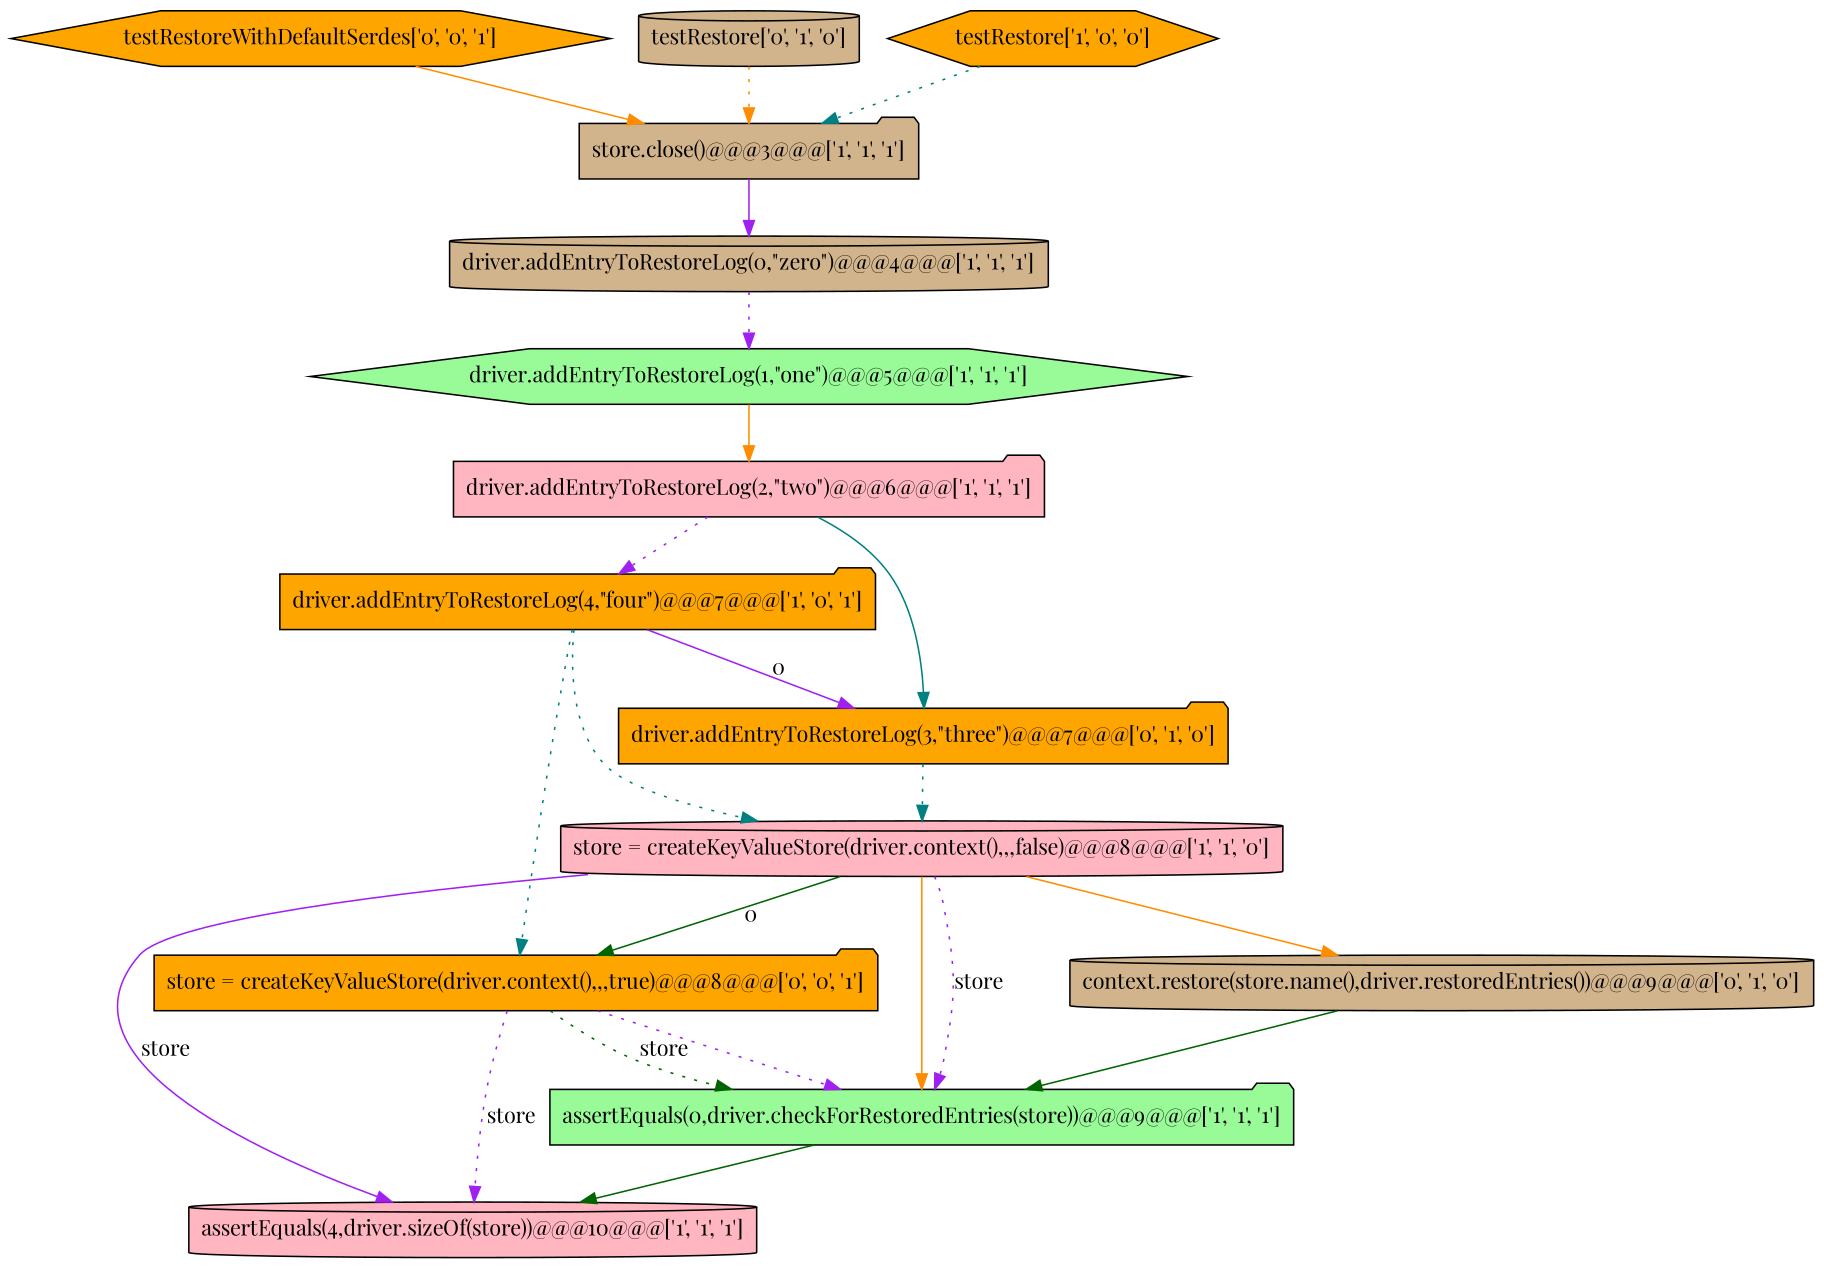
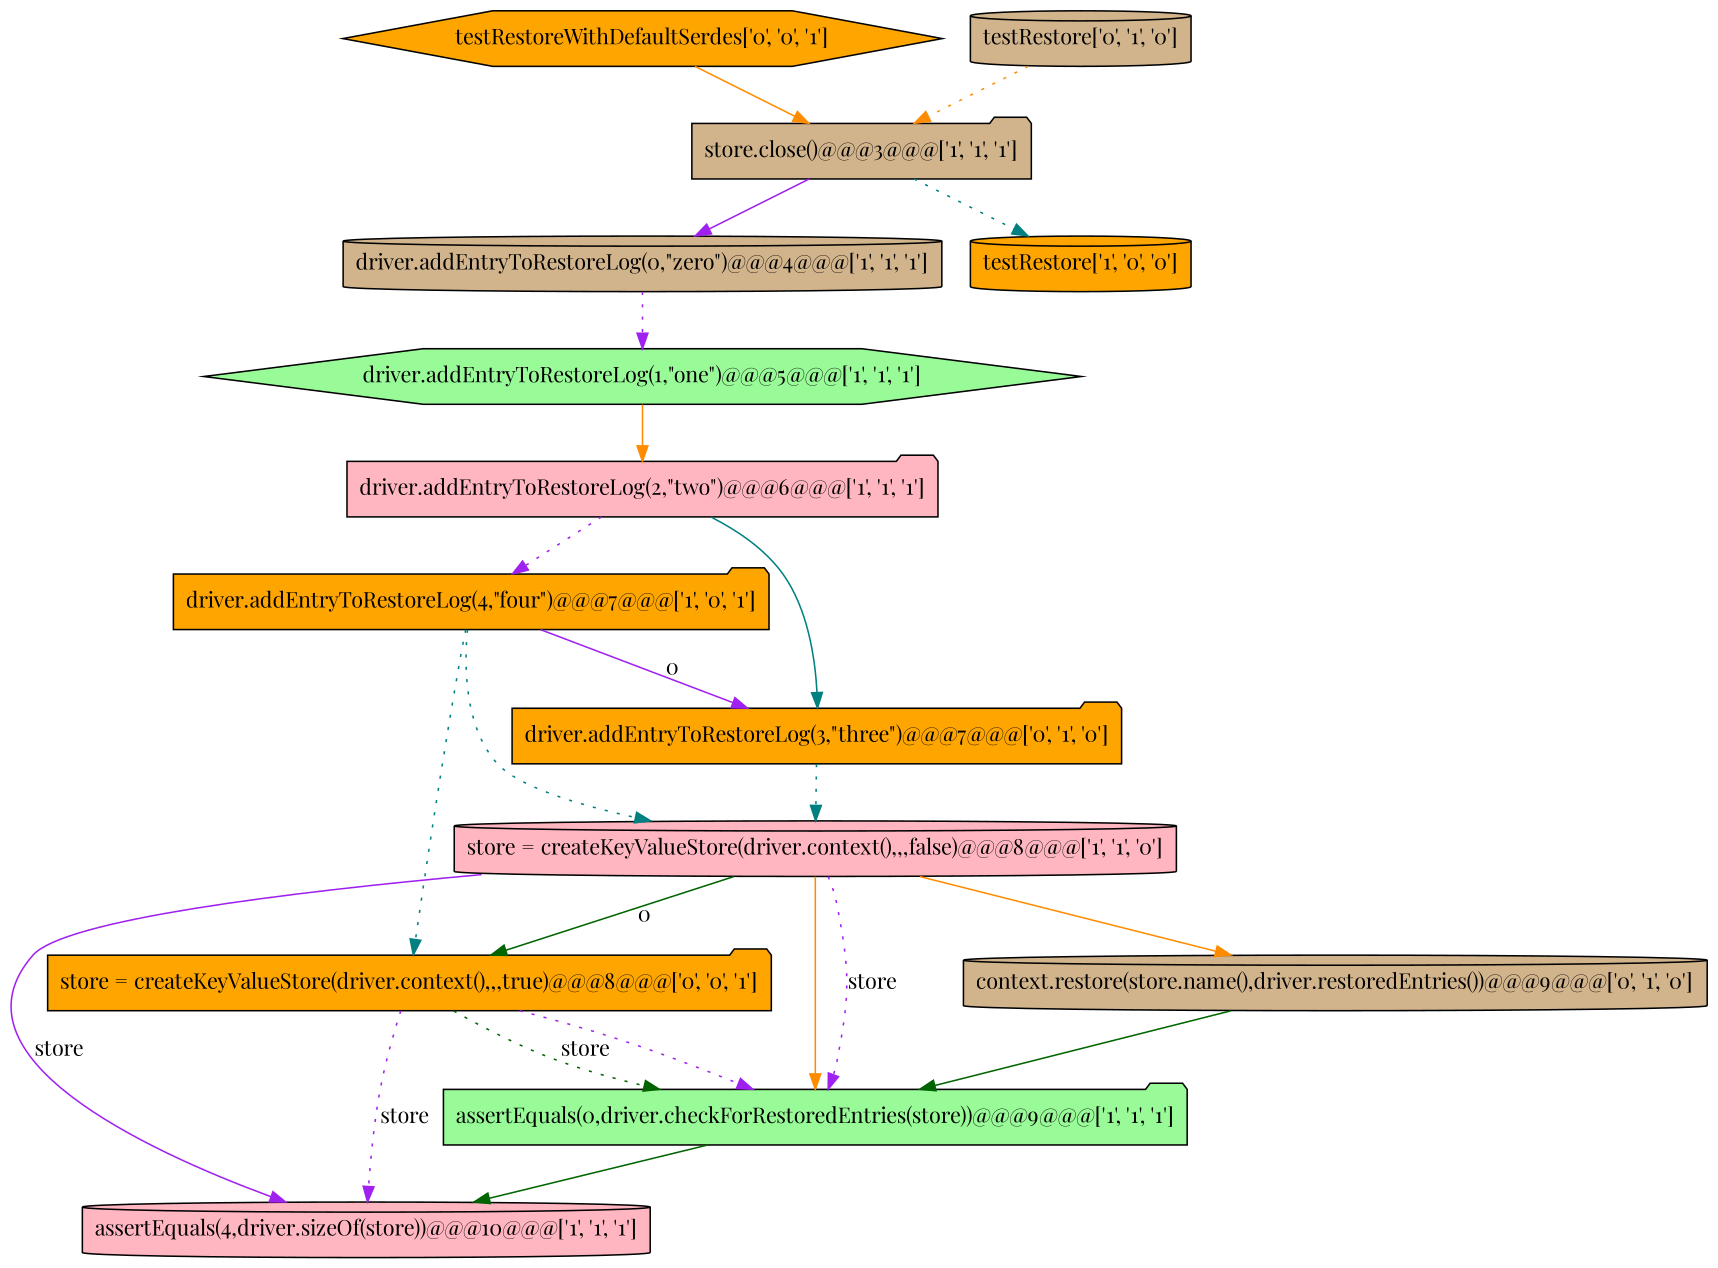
(1053, 39) -> (1081, 264)
(909, 92) -> (964, 204)
